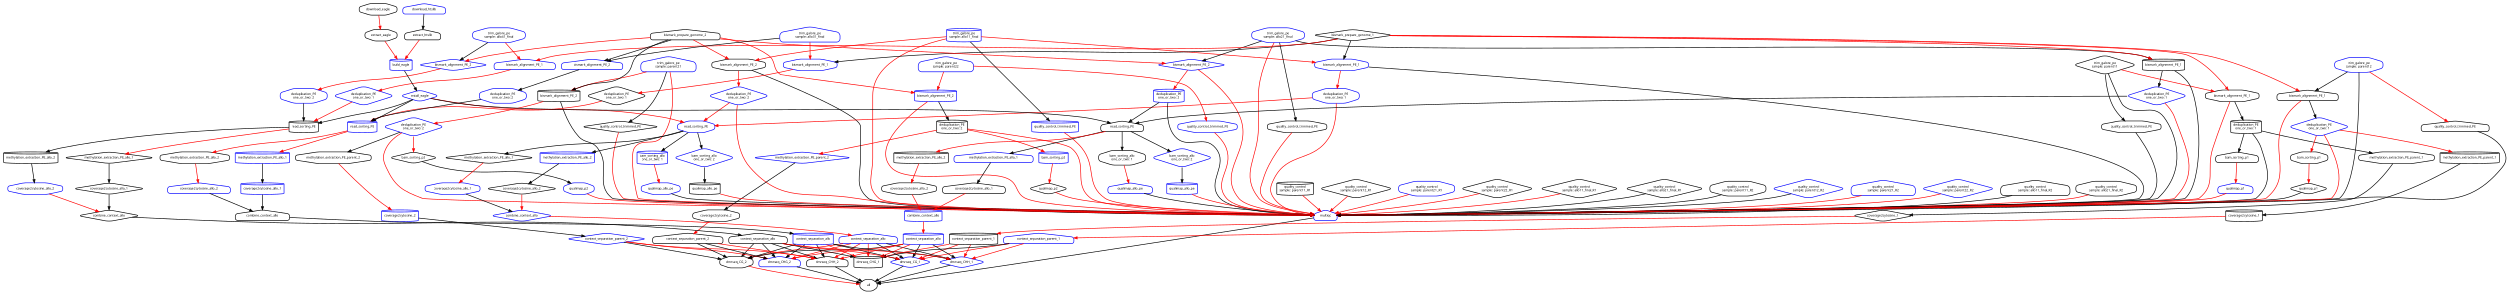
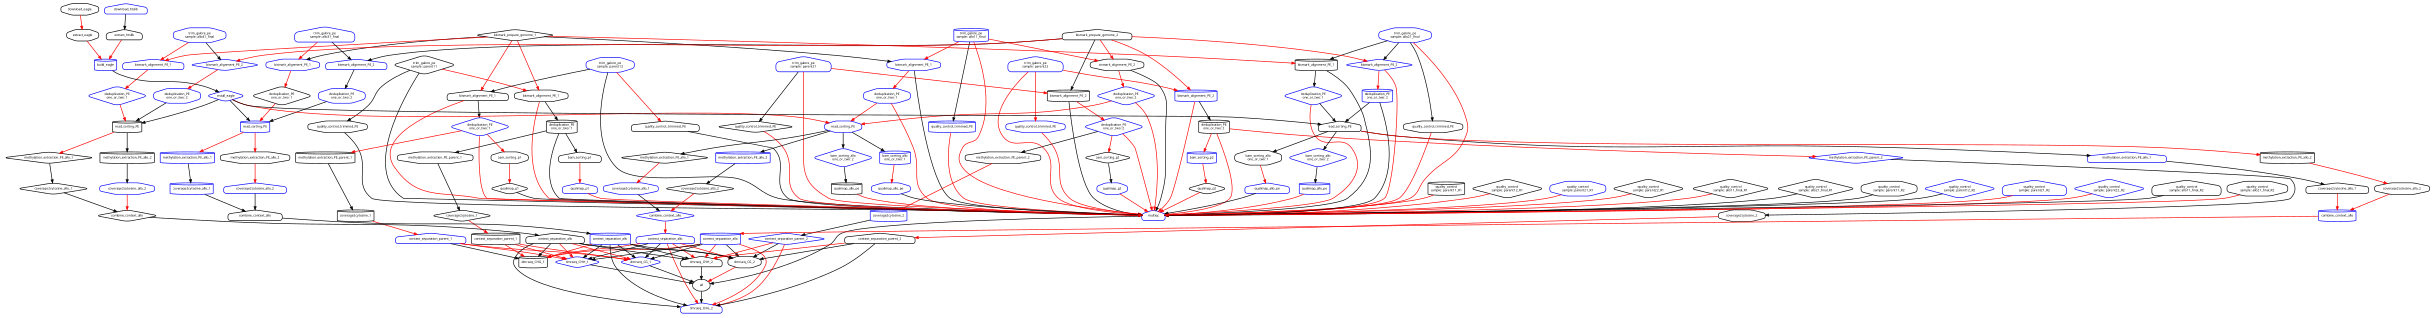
none -> (1049, 155)
(827, 274) -> (701, 295)
